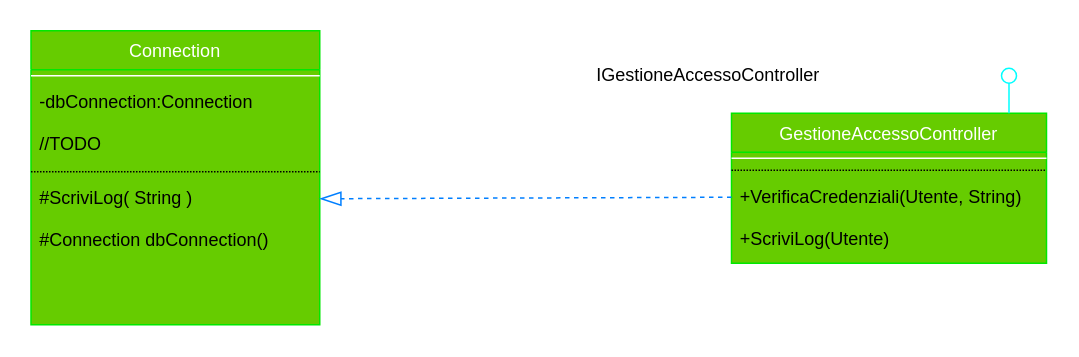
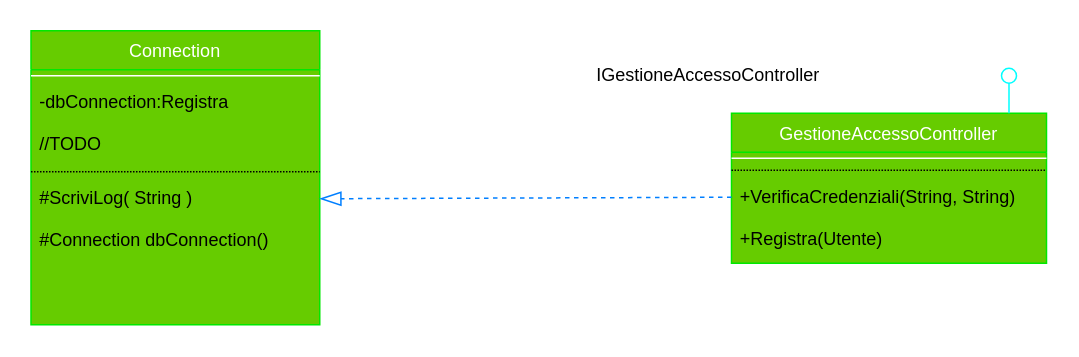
(153, 102) -> (143, 102)
(902, 197) -> (900, 197)
(826, 239) -> (823, 239)
